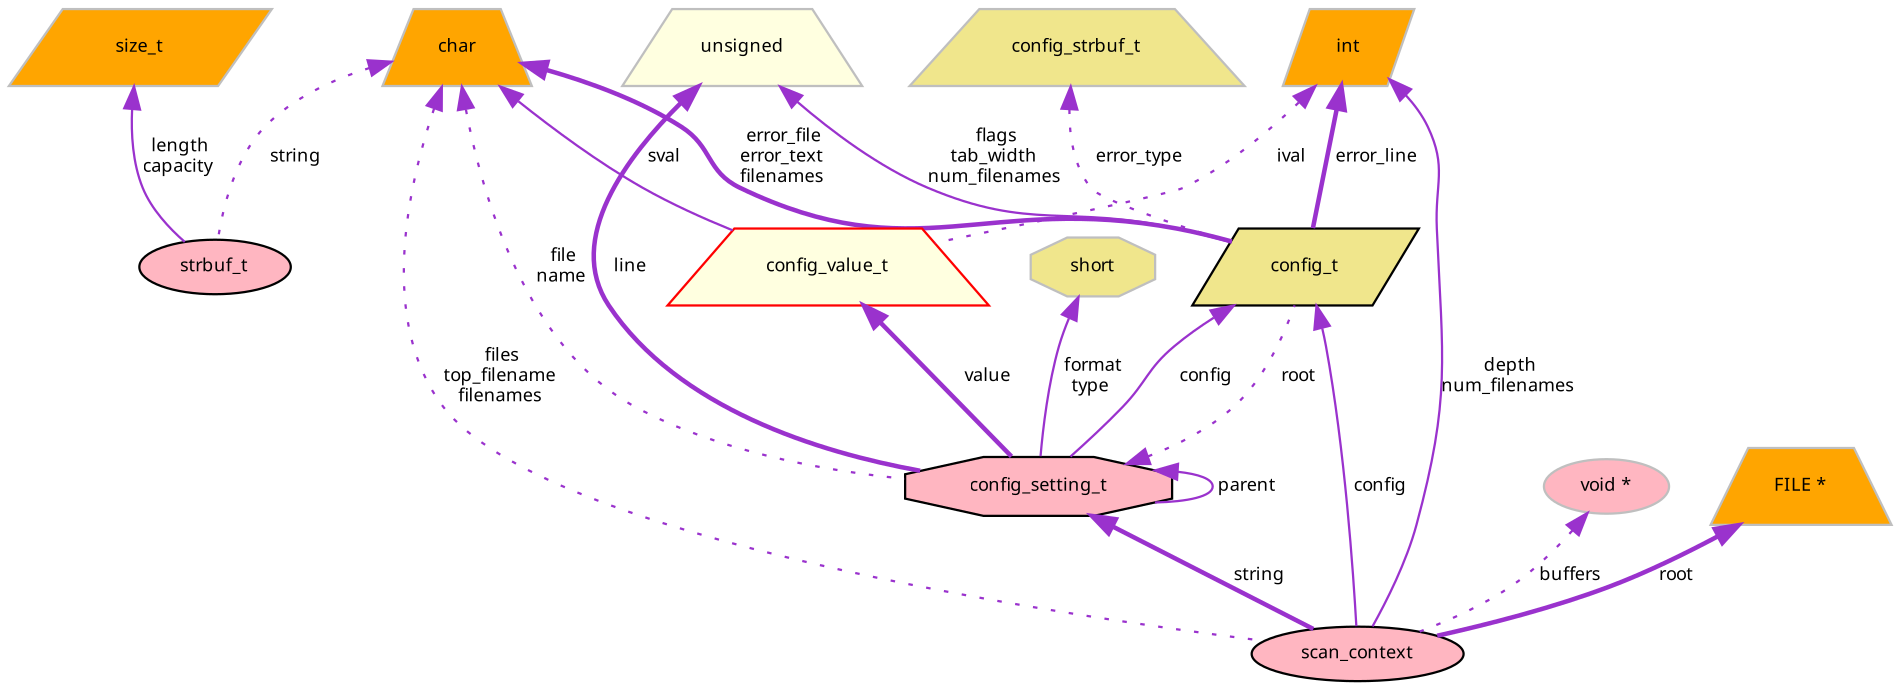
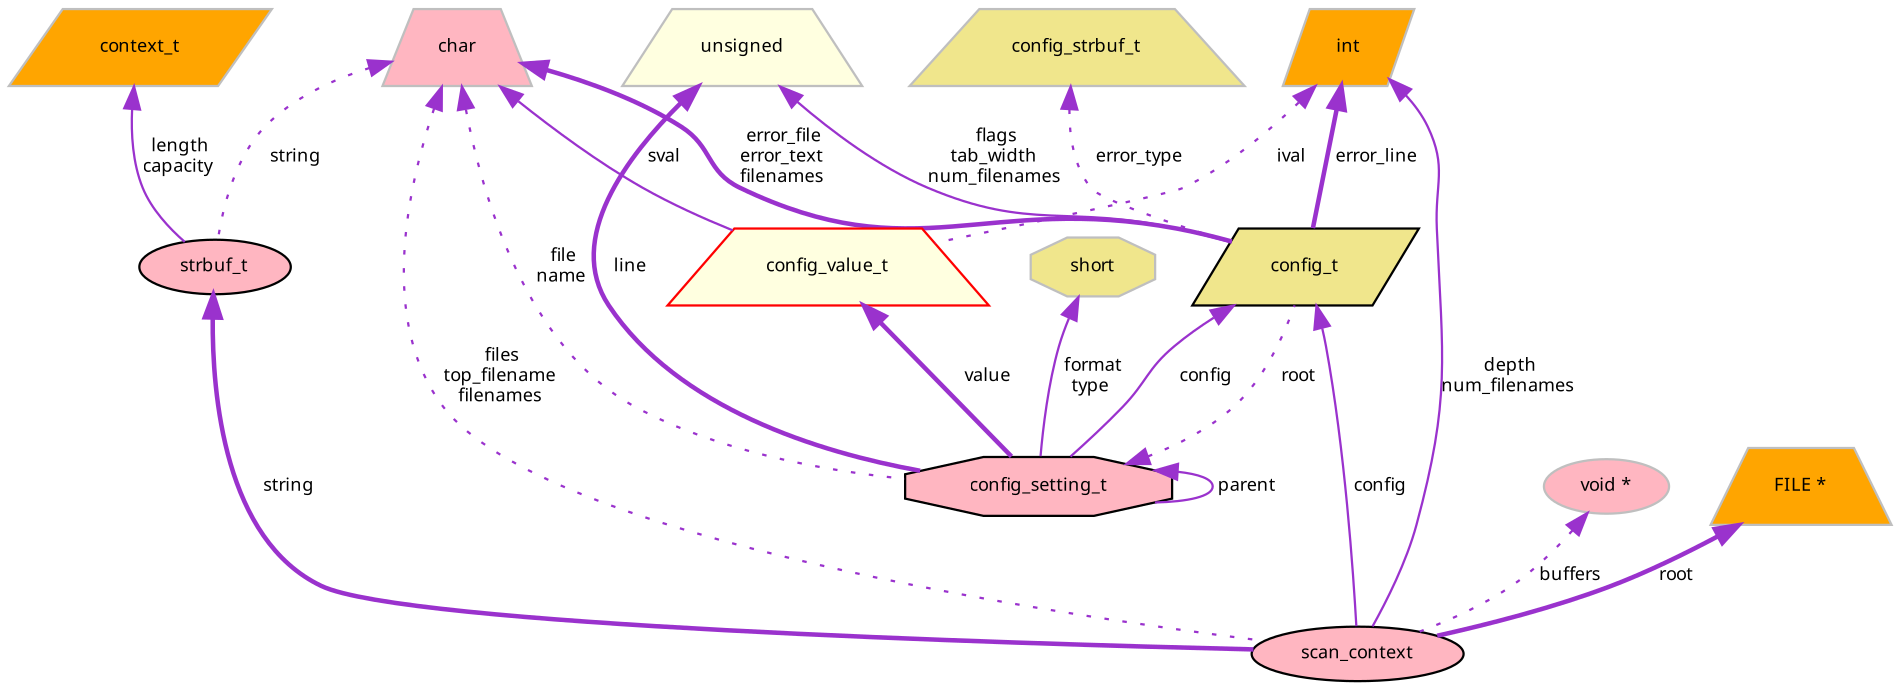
(140, 48) -> (140, 48)
(457, 48) -> (457, 48)
(1213, 578) -> (634, 625)
